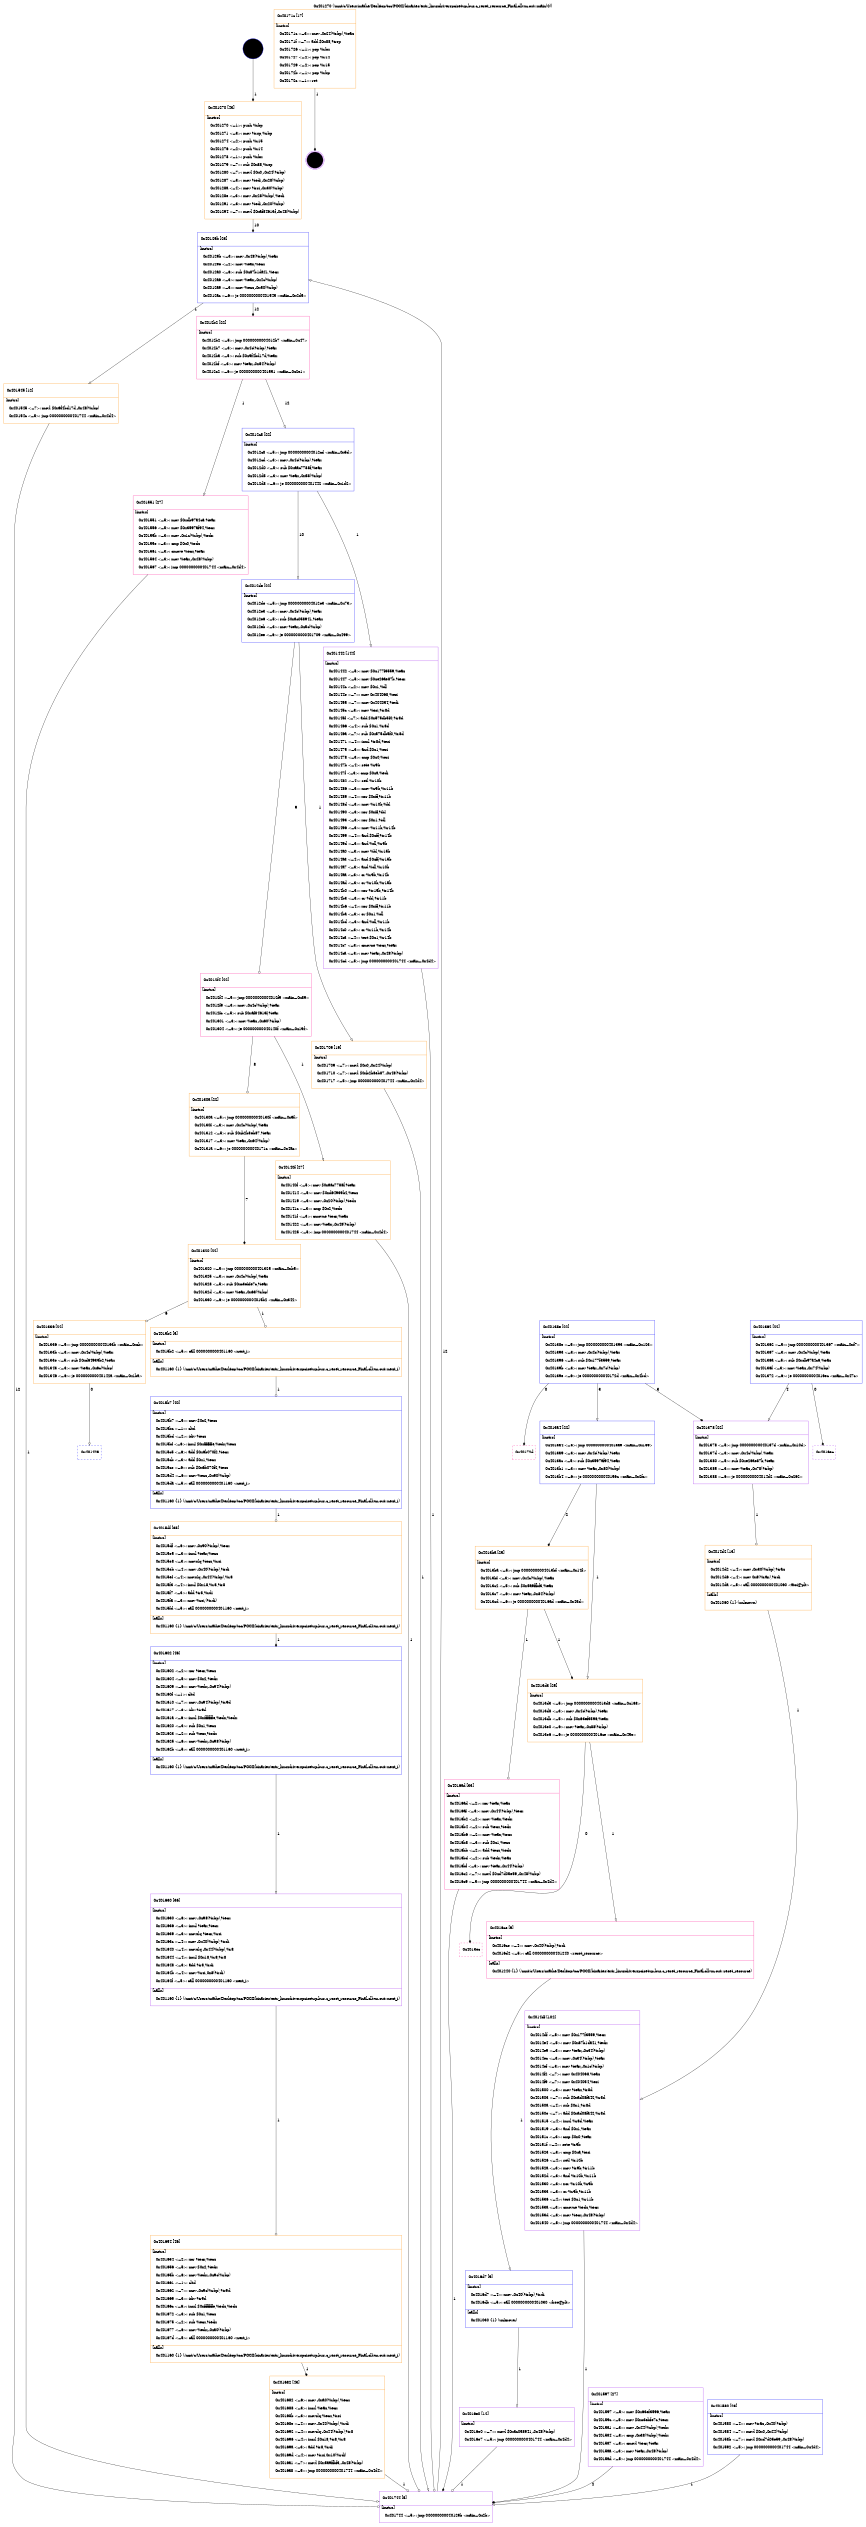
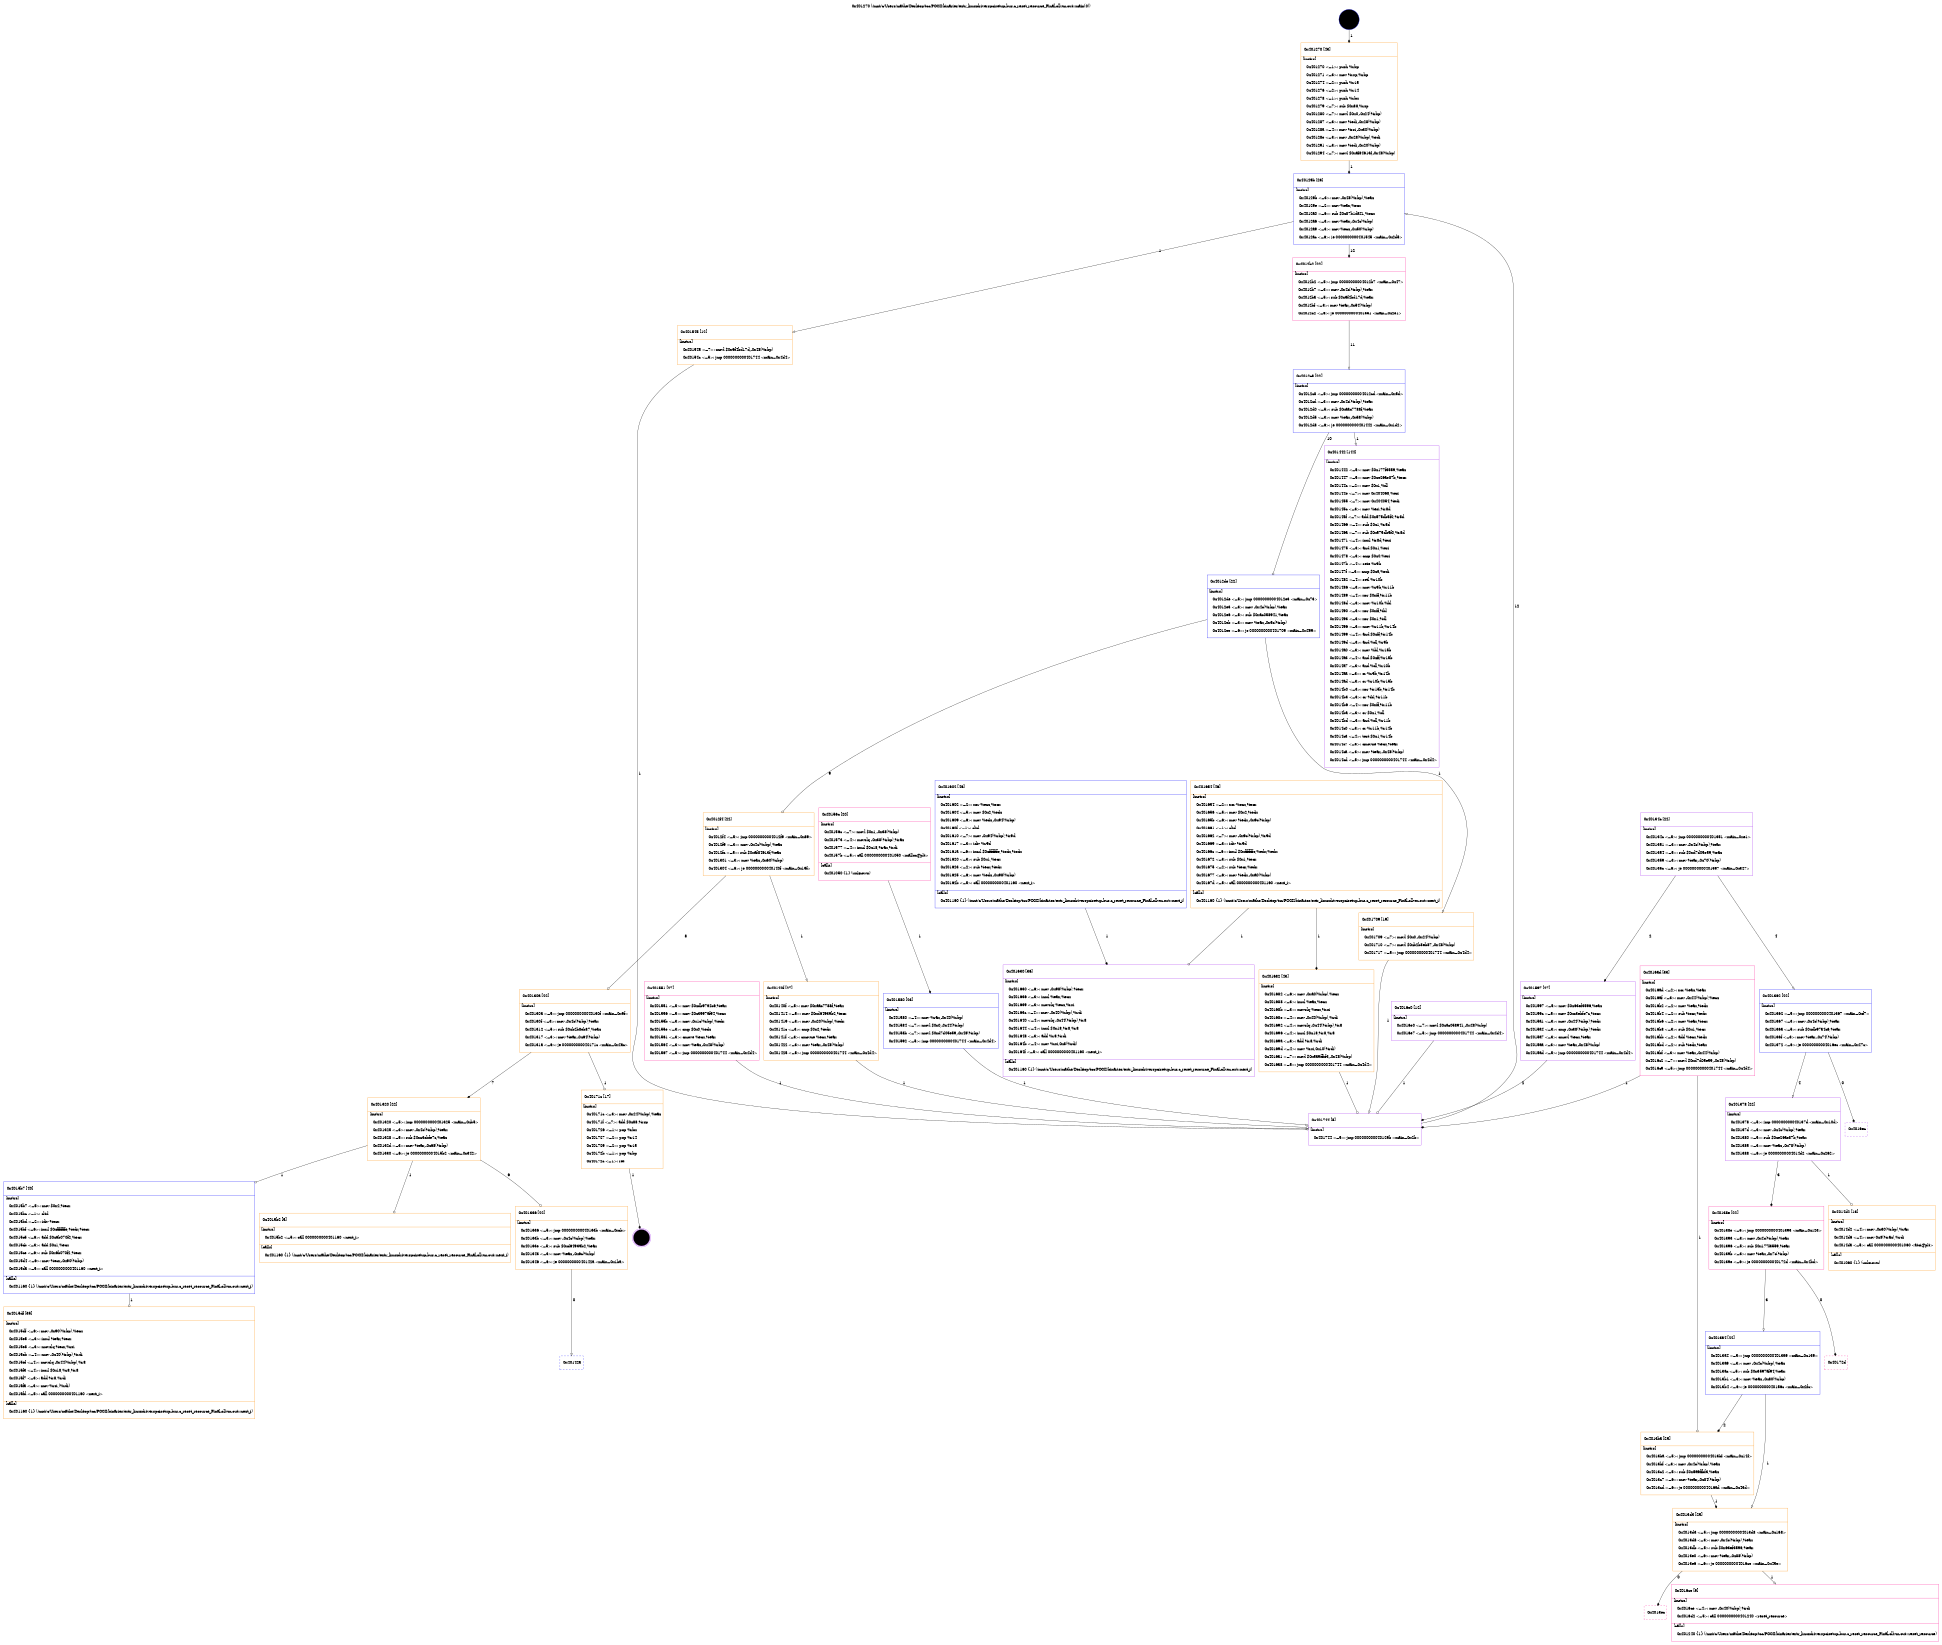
(256, 226) -> (1351, 167)
(287, 404) -> (1352, 345)
(224, 436) -> none
(298, 534) -> (1298, 502)
none -> (875, 844)
none -> (1697, 844)
(256, 1005) -> (759, 844)
none -> (596, 1070)
(597, 1352) -> (1766, 1238)
(276, 1385) -> (312, 1163)
(17, 1390) -> (639, 774)
(673, 1401) -> (1775, 1182)
(276, 1639) -> none
(518, 1693) -> (1697, 1253)
(431, 1729) -> none
(276, 1833) -> (1096, 935)
(276, 2120) -> (1219, 936)
(582, 2121) -> none
(519, 2299) -> none
(557, 2494) -> (1490, 1099)
